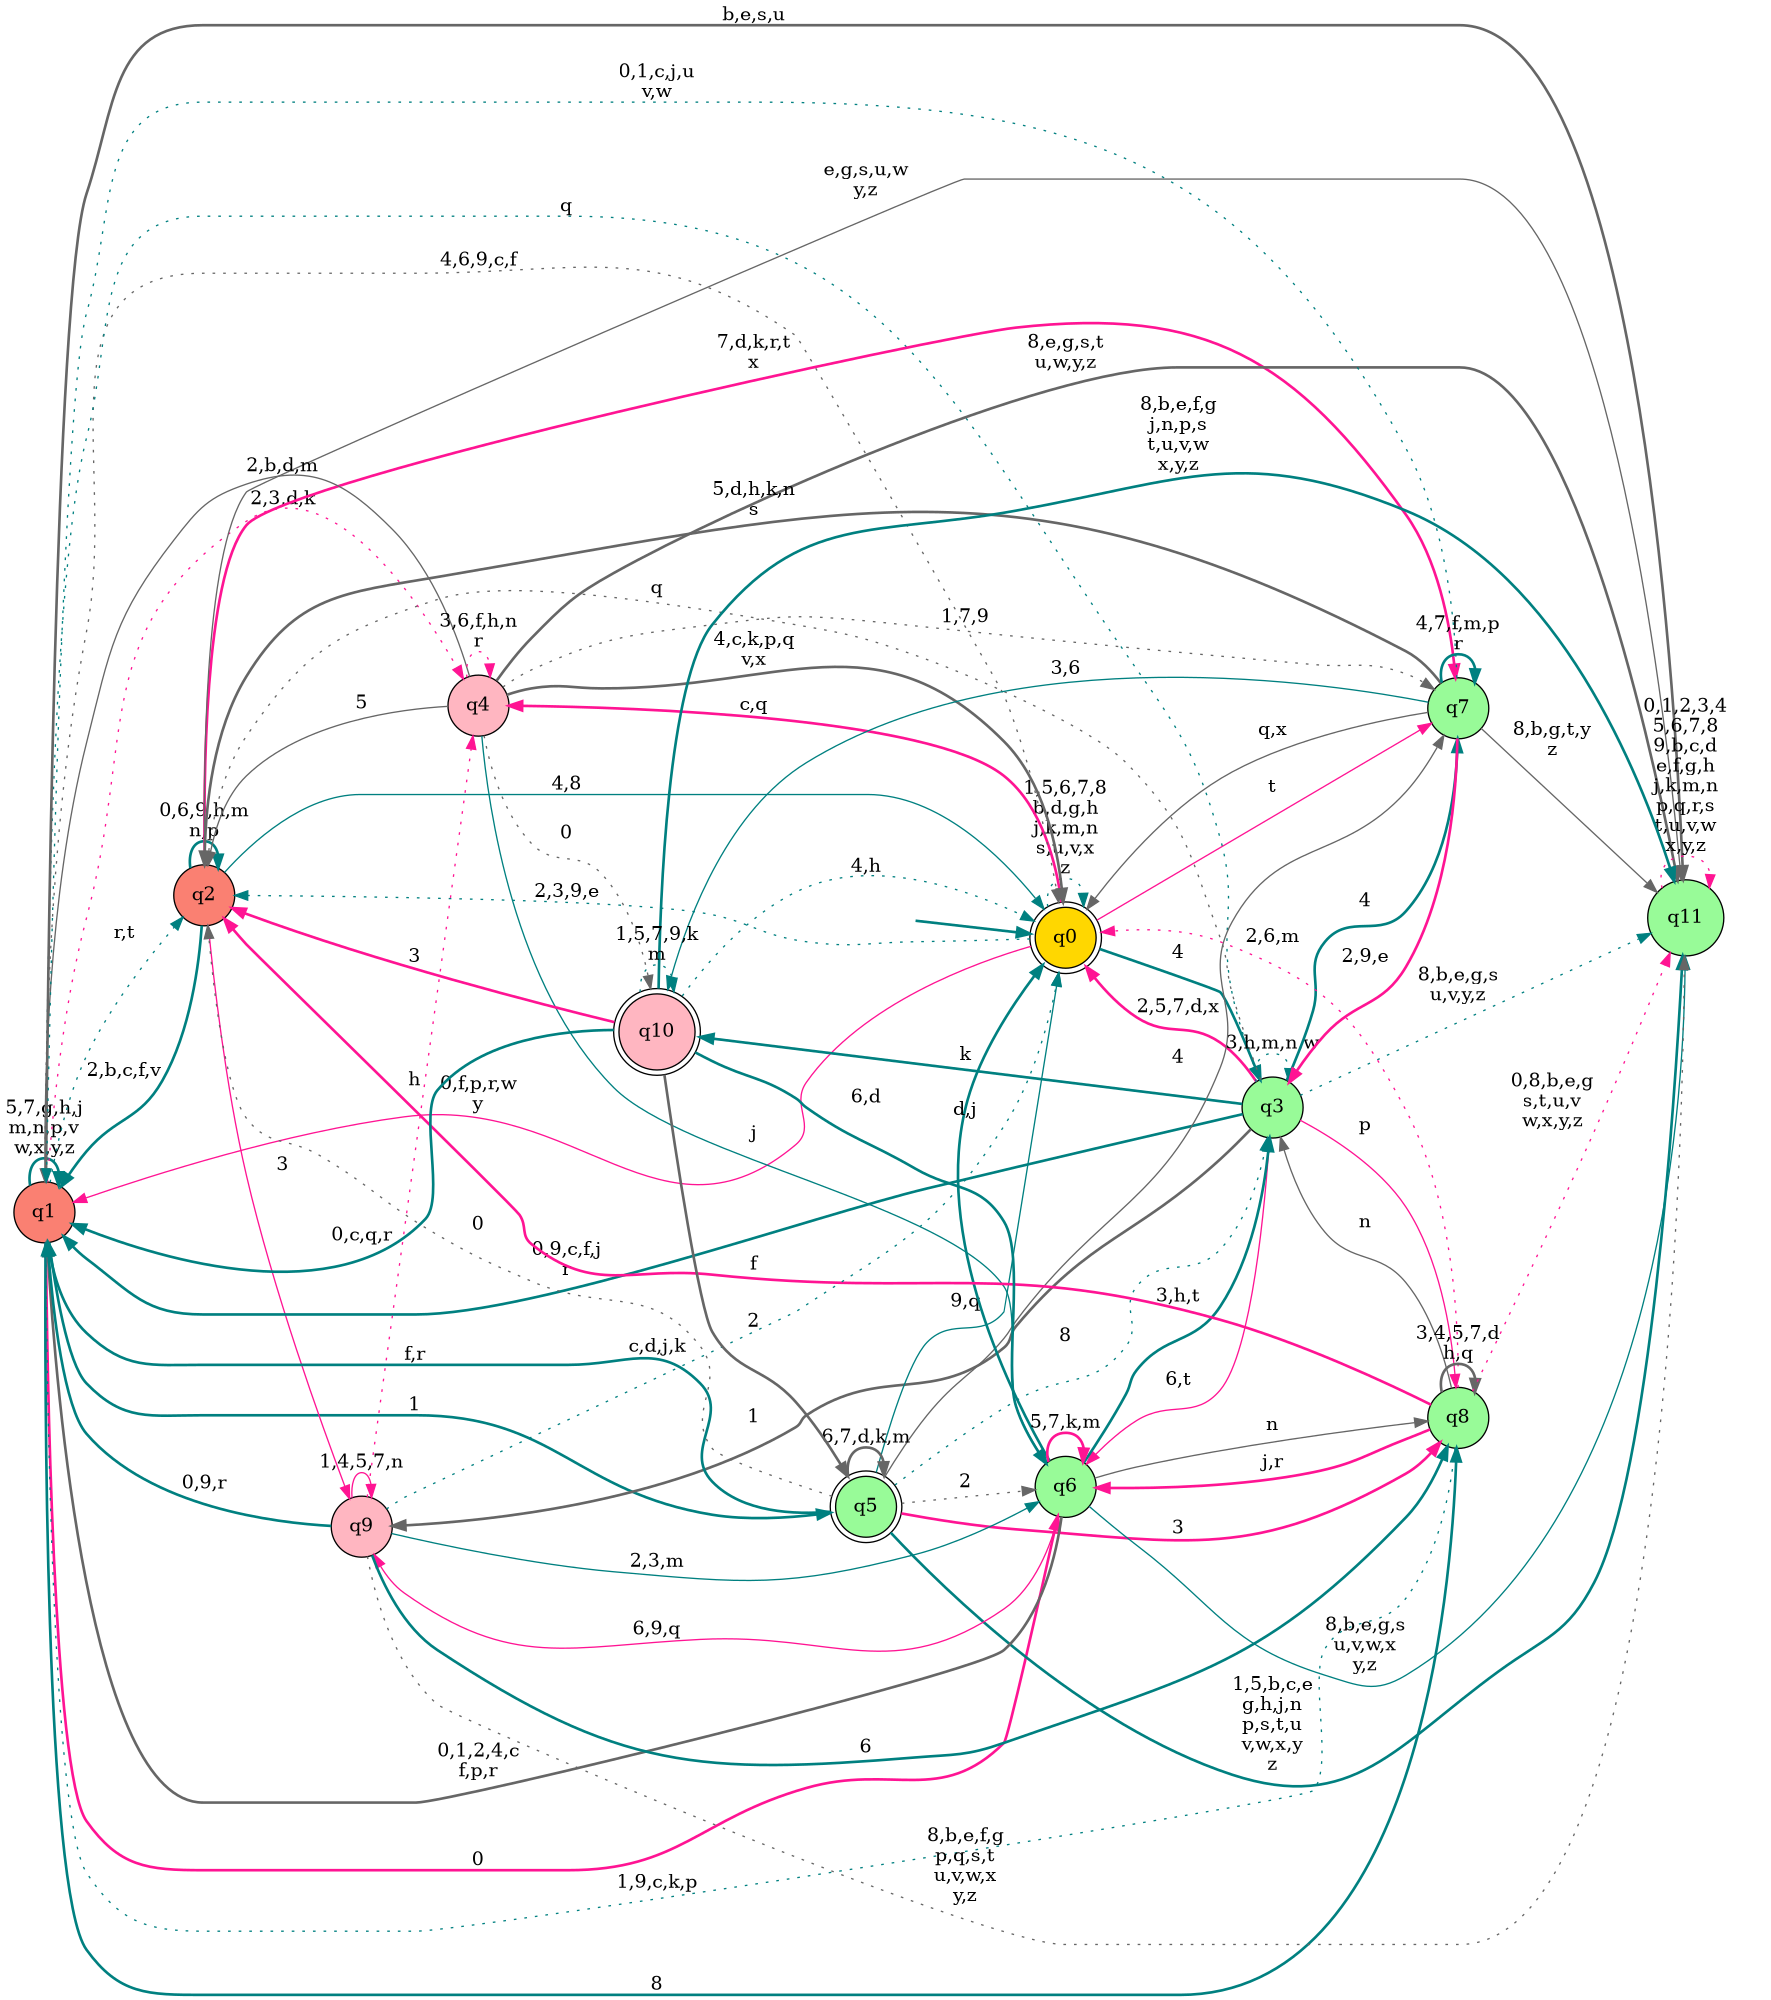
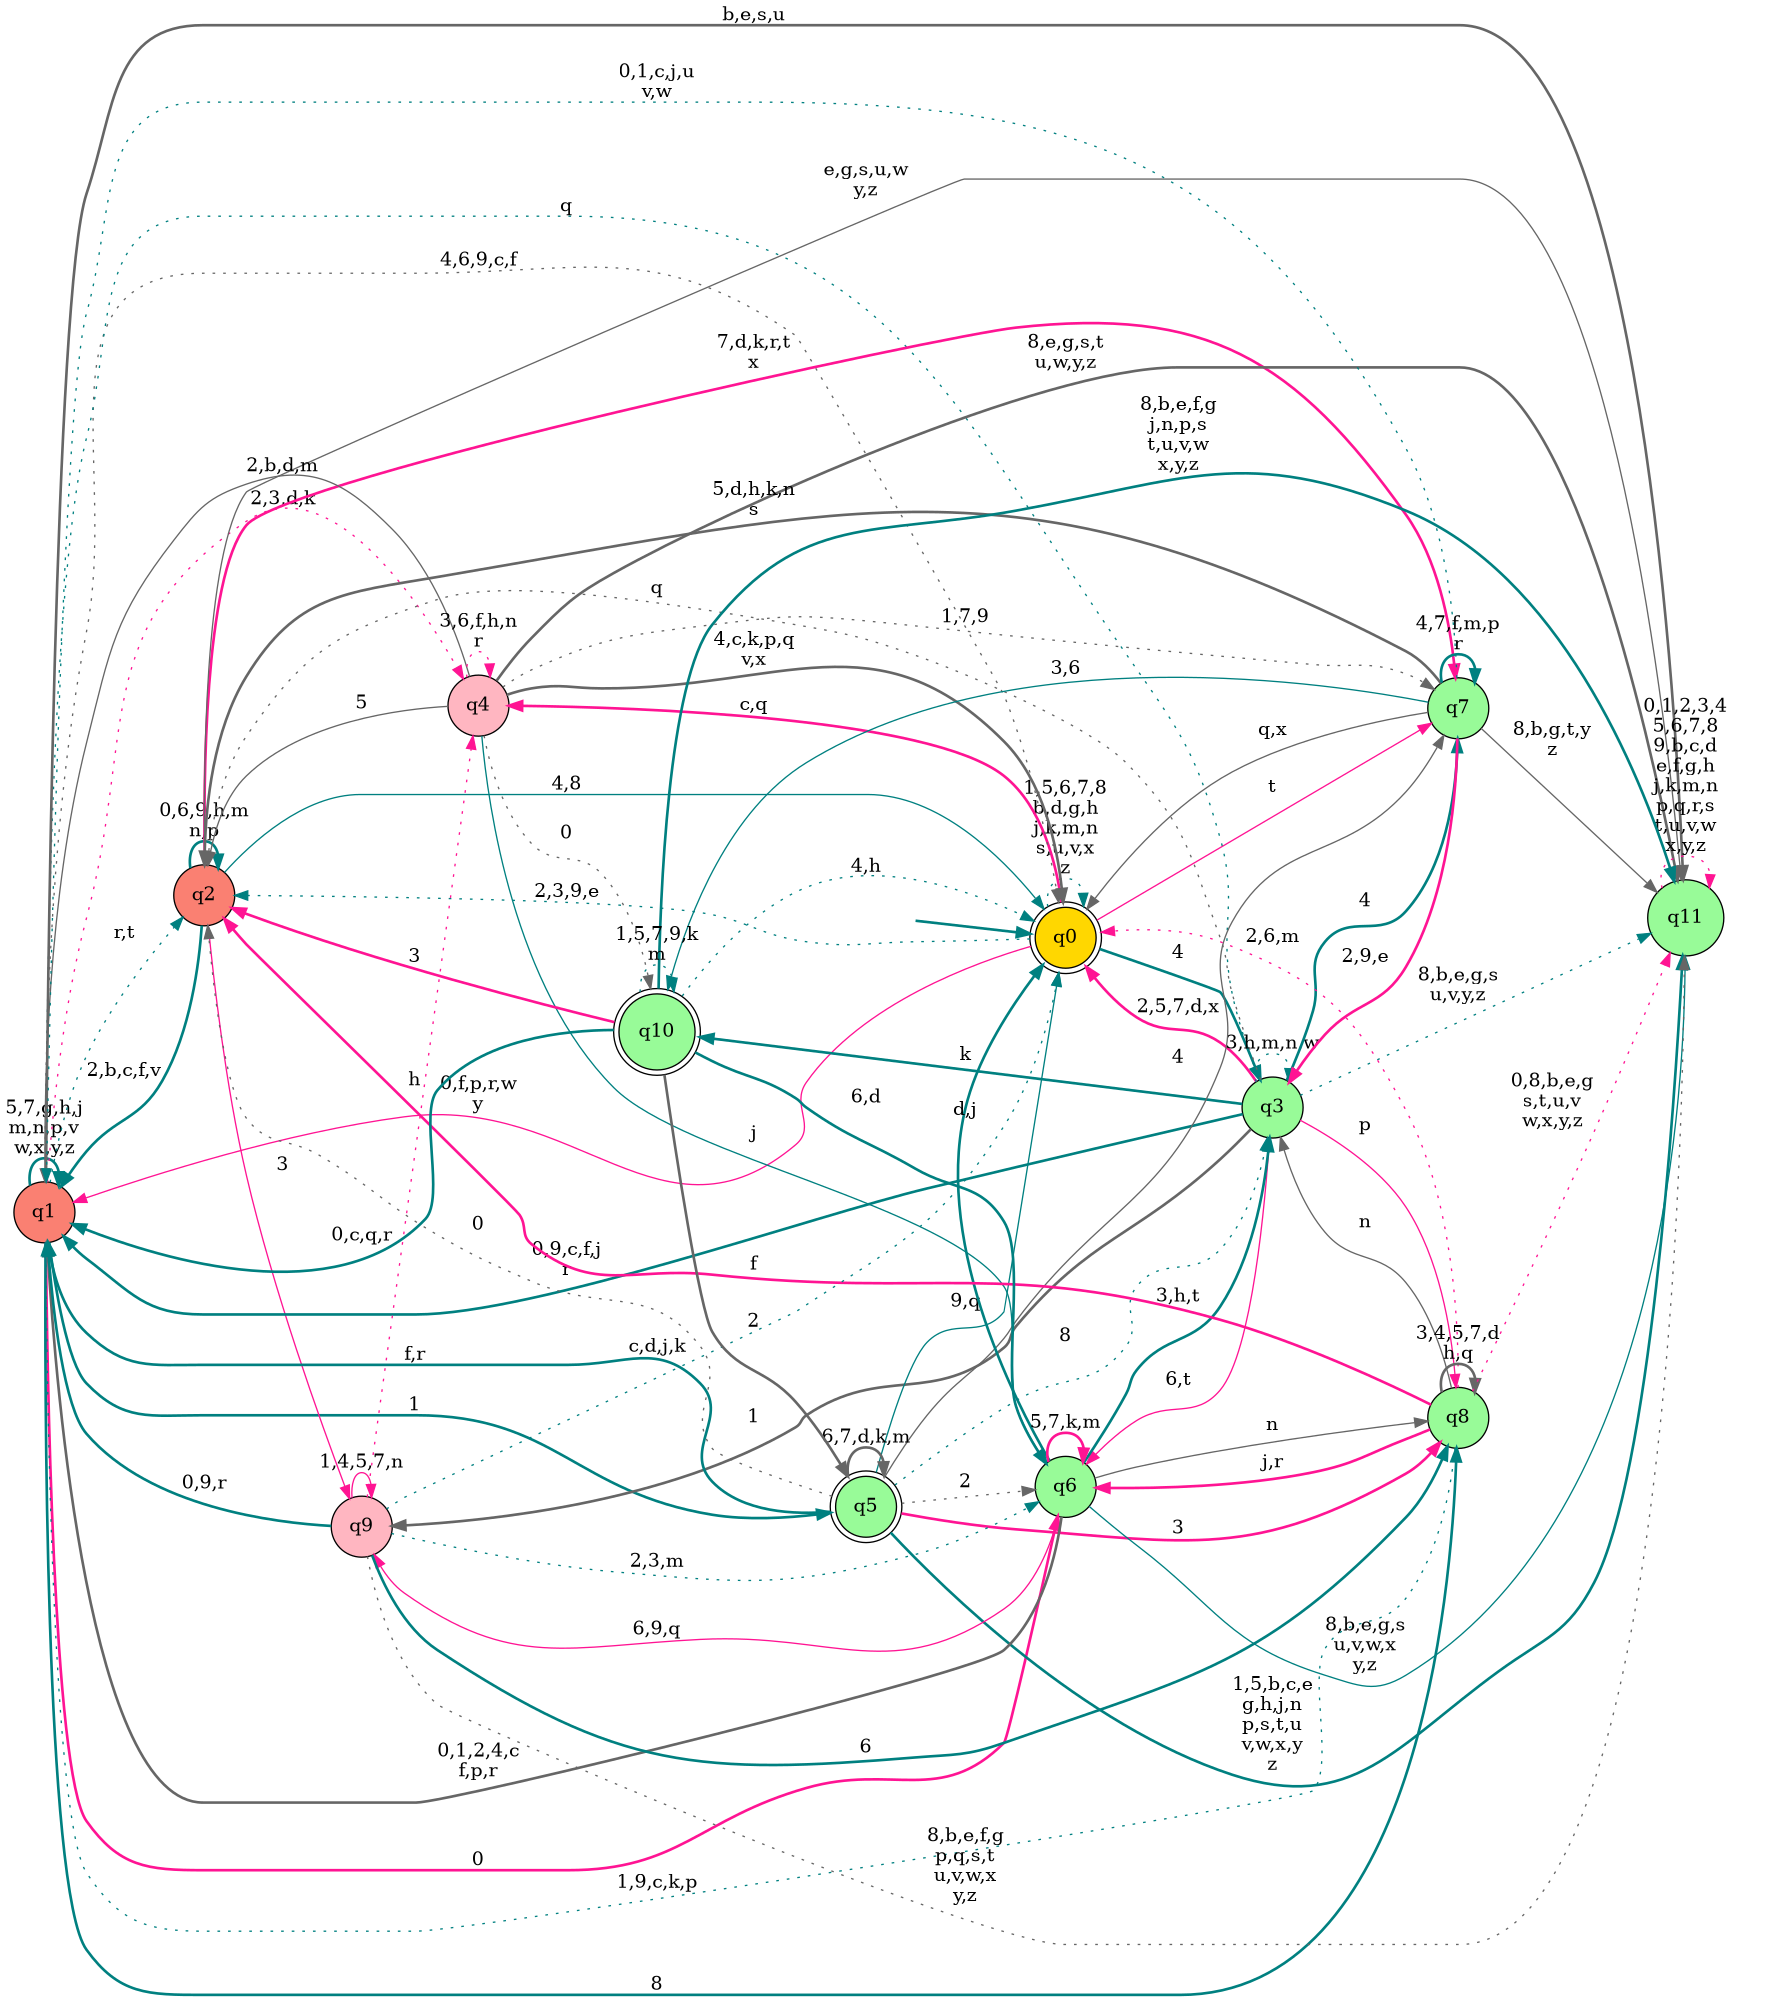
(657, 1032) -> (657, 1032)
(713, 1579) -> (713, 1579)
